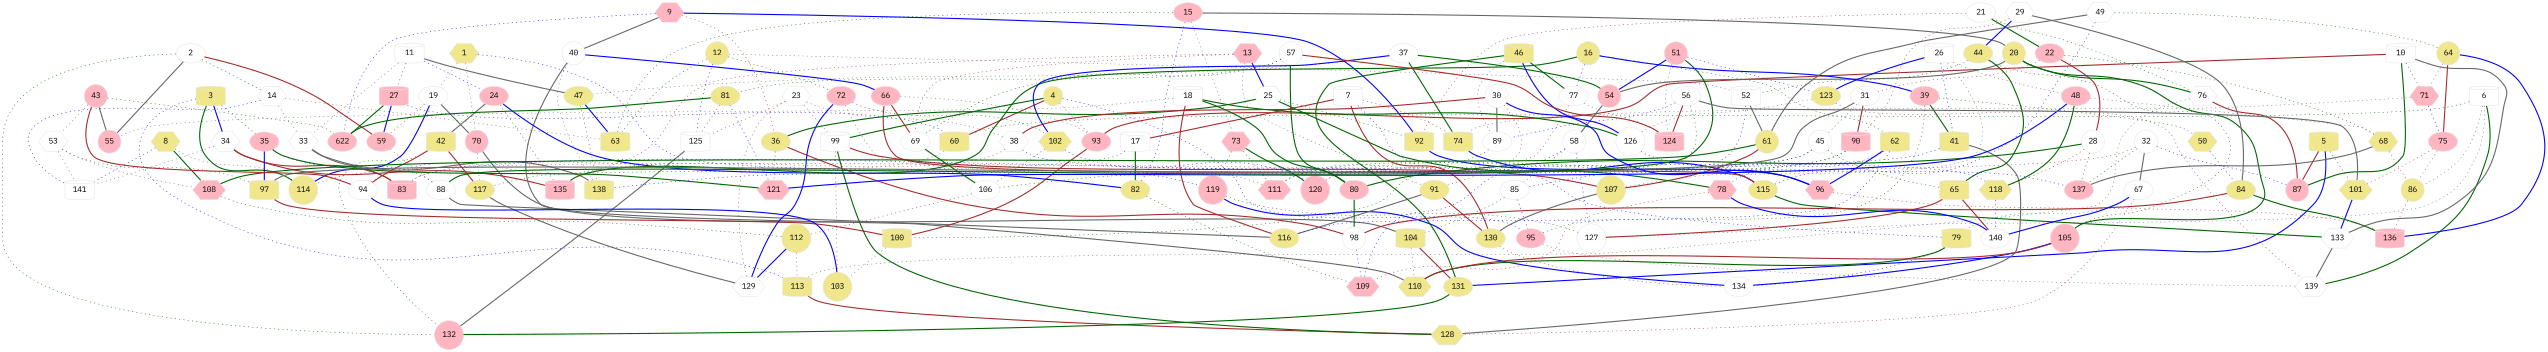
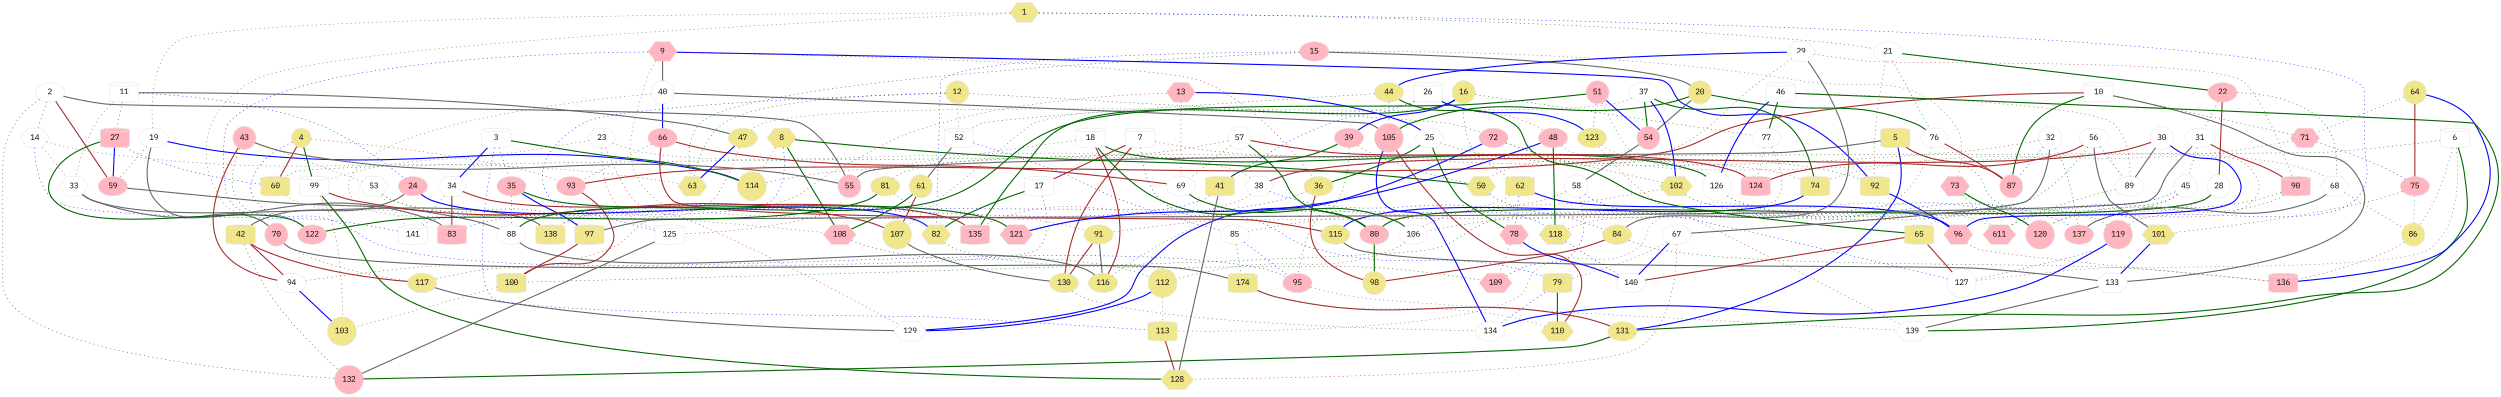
(2100, 12) -> none
none -> (1519, 23)
(1519, 53) -> (1781, 92)
(1581, 75) -> (1614, 115)
(211, 96) -> (496, 138)
(1841, 120) -> (2193, 161)
(747, 139) -> (950, 211)
(1312, 141) -> (653, 196)
(342, 142) -> (312, 235)
(615, 142) -> (692, 186)
none -> (1686, 142)
(2383, 142) -> (2335, 186)
none -> (1368, 156)
none -> (1165, 163)
(411, 166) -> (286, 203)
(1135, 190) -> (936, 235)
(1275, 190) -> (1999, 235)
(2314, 212) -> (1964, 264)
(1965, 217) -> (1701, 266)
(1559, 220) -> (1305, 208)
(998, 231) -> (991, 106)
(1354, 238) -> (1374, 283)
(1410, 238) -> (1243, 283)
(1359, 263) -> none
